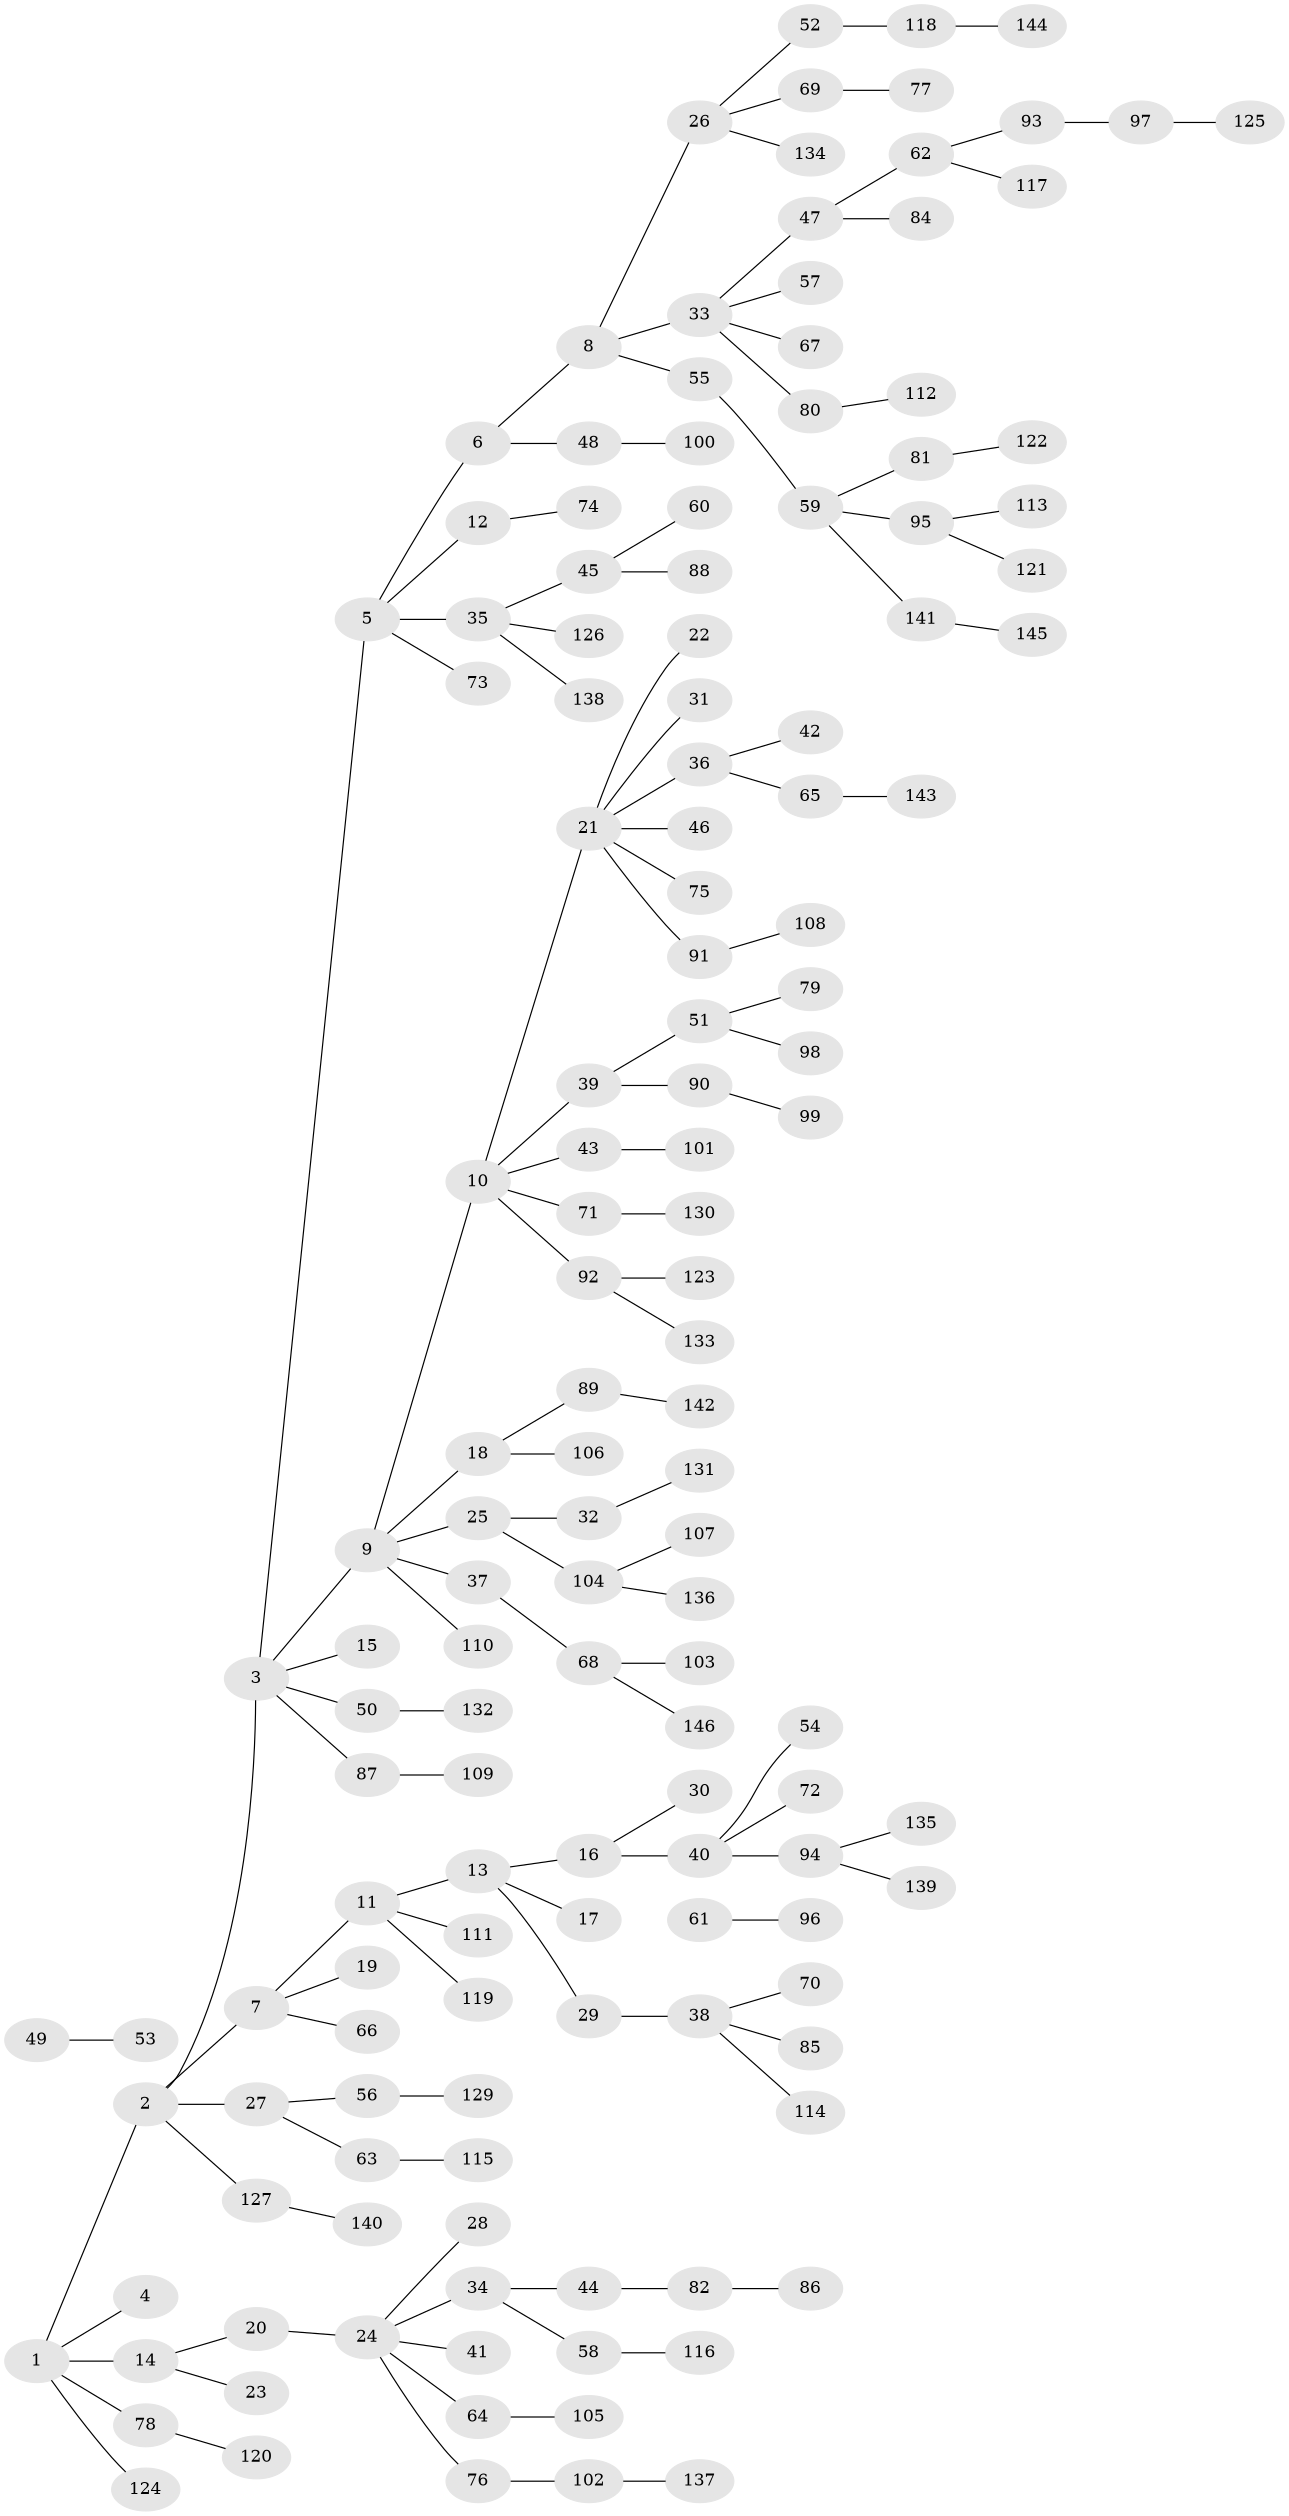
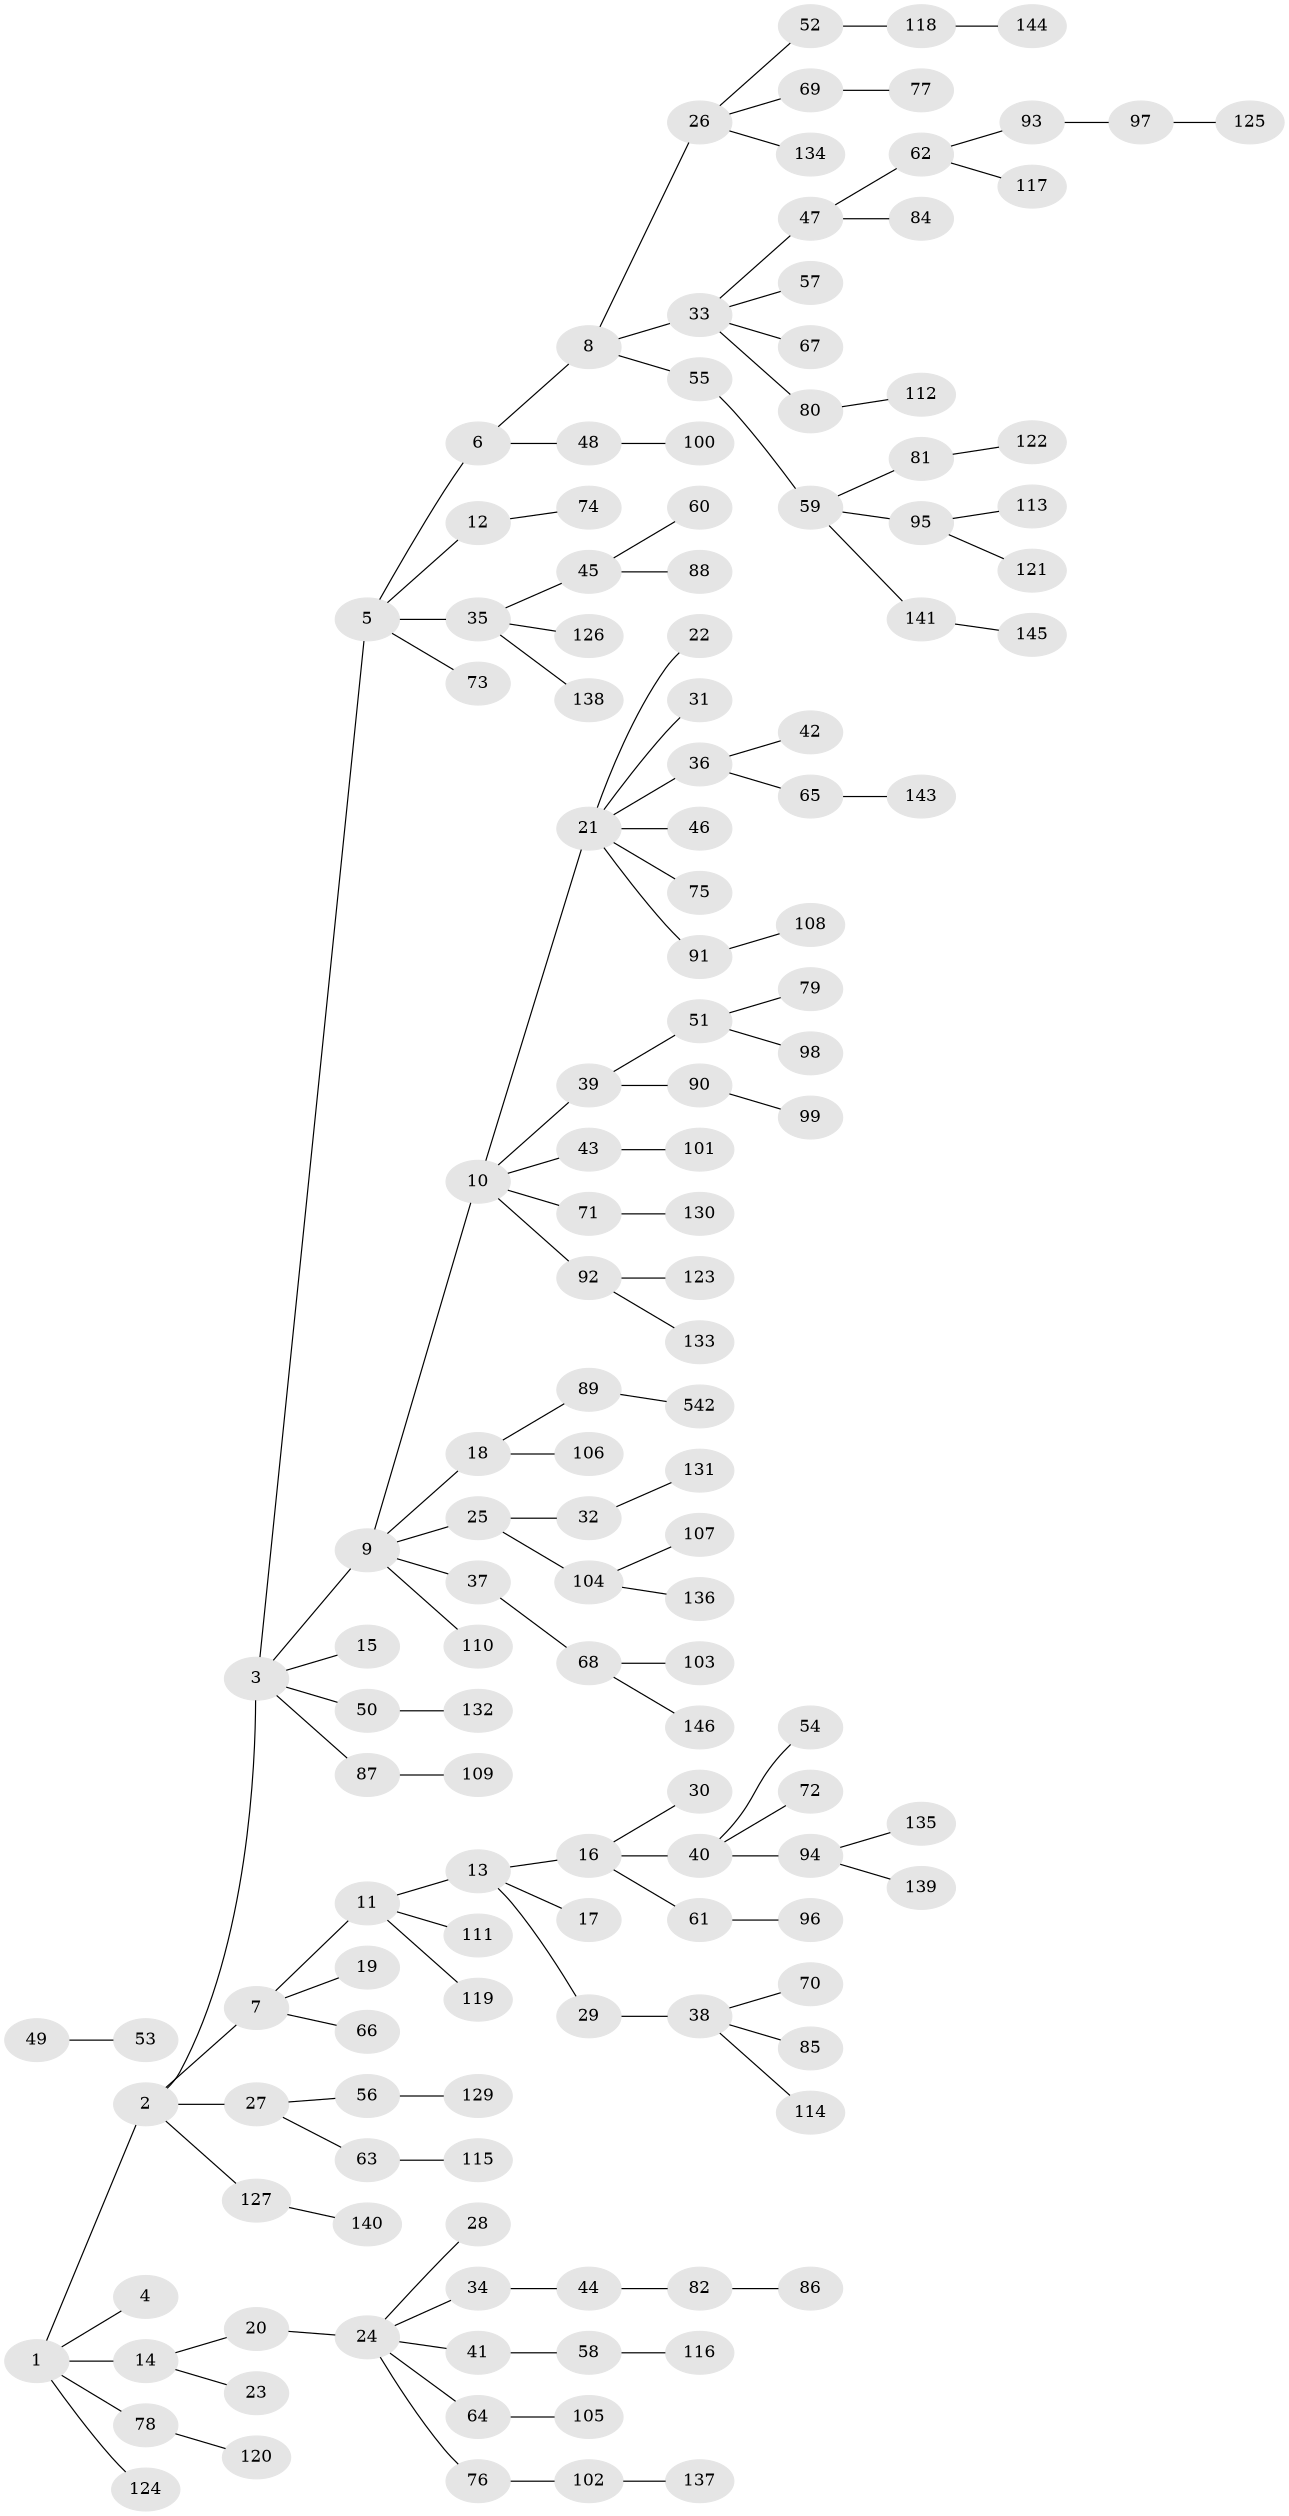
(700, 1406) -> (700, 1406)
none -> (644, 1888)
(534, 2321) -> (534, 2353)
